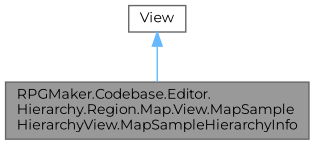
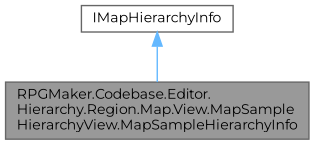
(157, 19) -> (157, 19)
